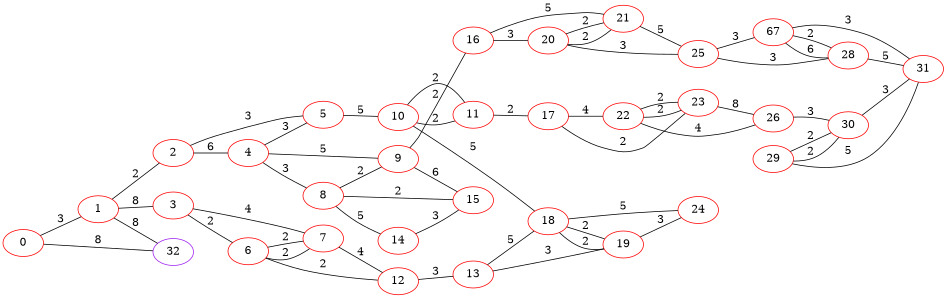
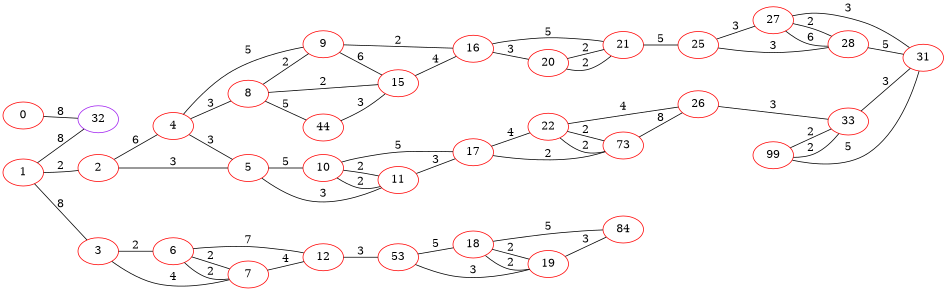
(773, 32) -> (773, 20)
(622, 53) -> none
none -> (436, 66)
(698, 103) -> (623, 146)
(511, 110) -> (436, 160)
(848, 125) -> (848, 122)
(773, 159) -> (773, 155)
(475, 167) -> (397, 152)
none -> (320, 202)
(698, 210) -> (623, 230)
(61, 226) -> none
(398, 241) -> (323, 128)
(323, 264) -> (248, 240)
(473, 274) -> (398, 257)
